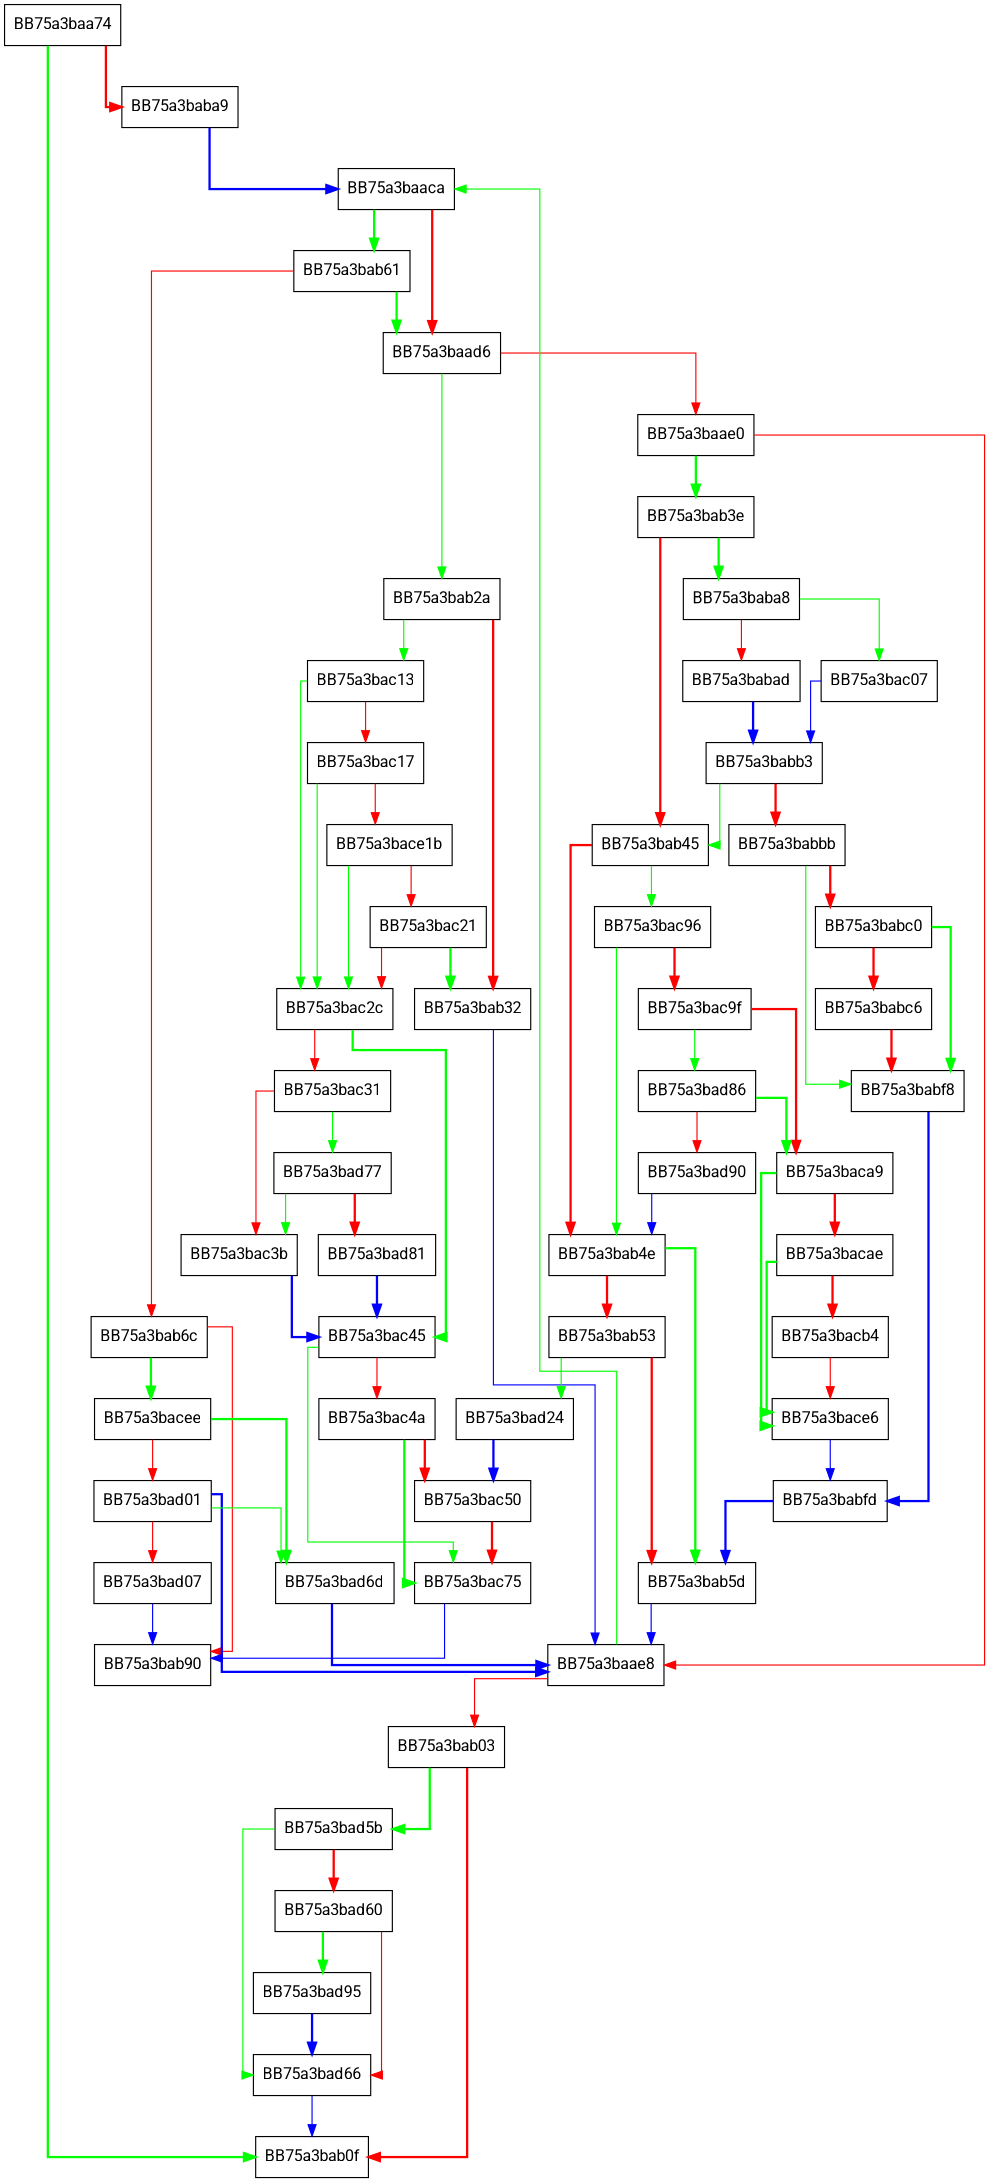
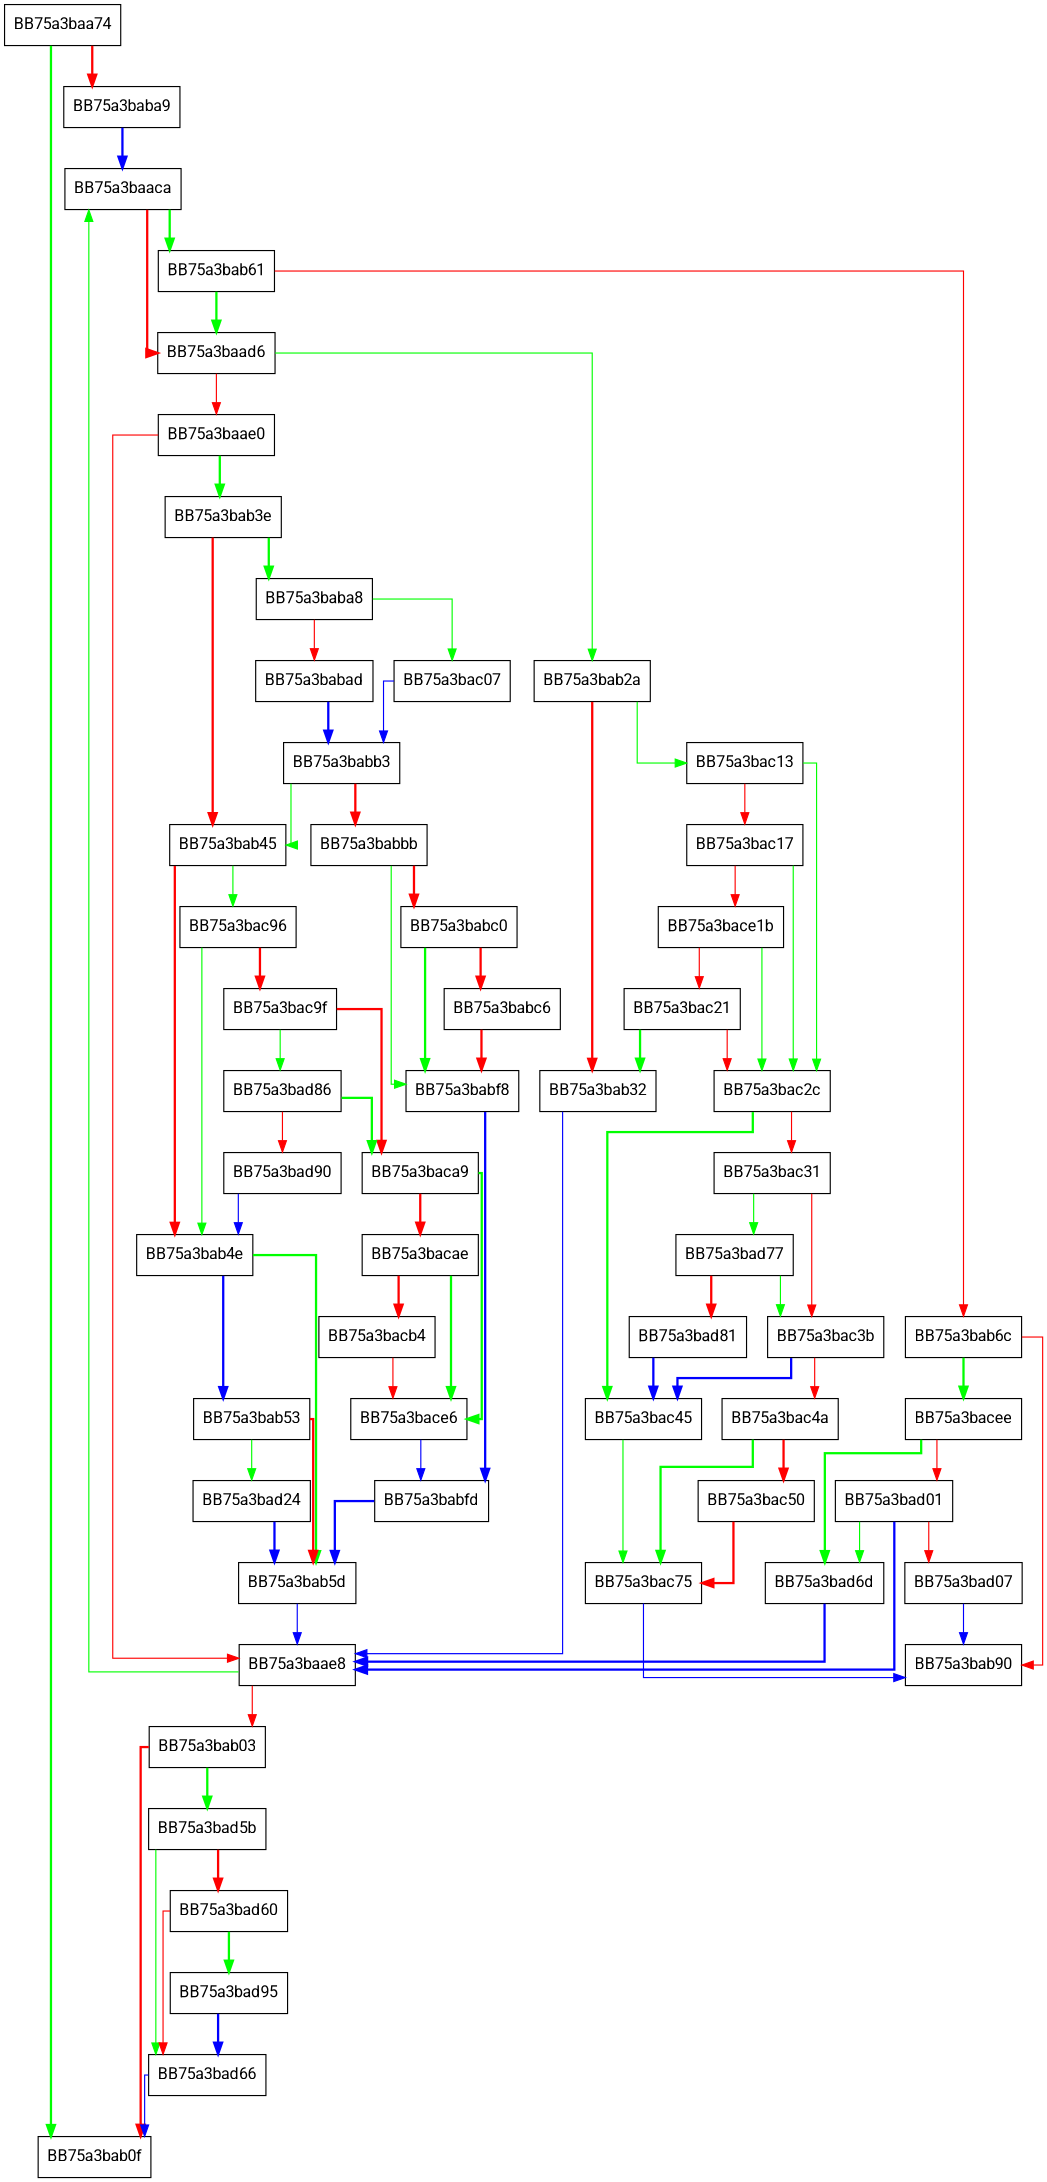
(607, 1290) -> (223, 1331)
(377, 1372) -> (815, 1372)
(493, 1454) -> (274, 1536)
